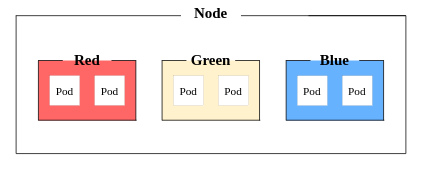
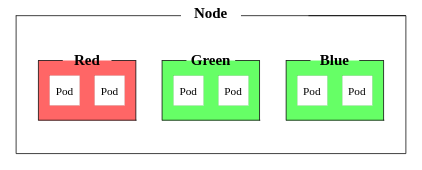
(211, 90) -> (211, 90)
(335, 90) -> (335, 90)
